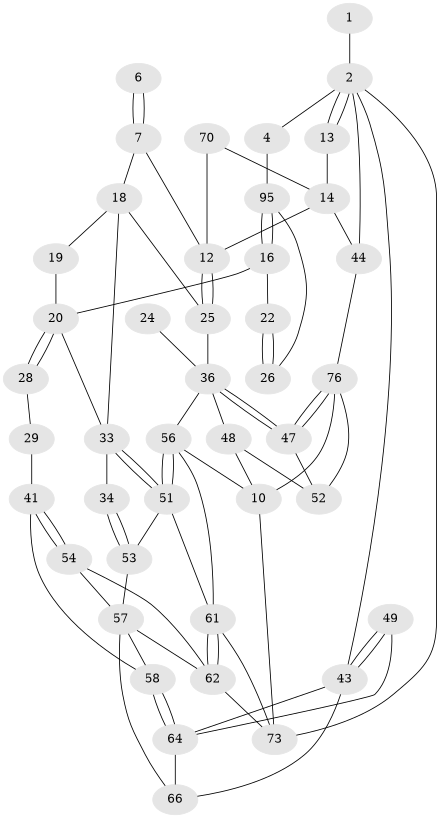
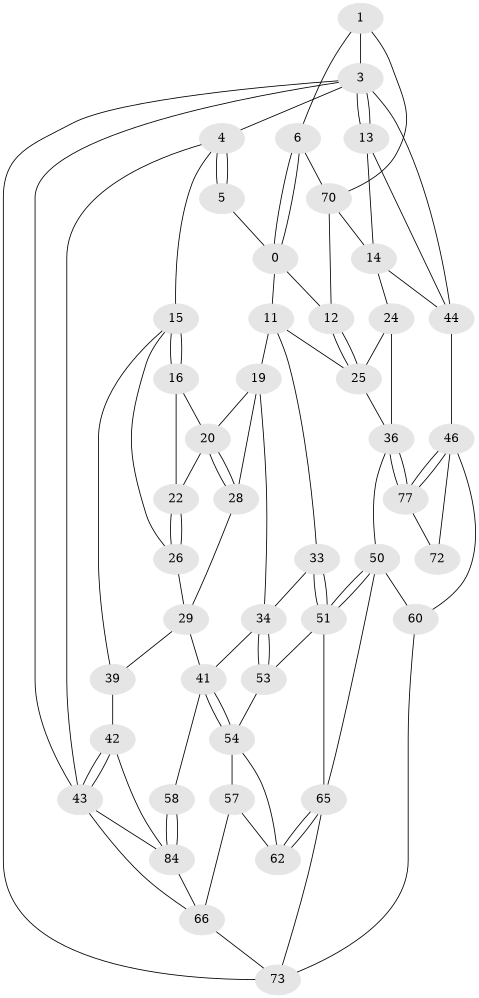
none -> (324, 76)
(350, 78) -> (361, 78)
none -> (407, 121)
(139, 139) -> (275, 259)
none -> (313, 169)
(119, 199) -> (271, 319)
none -> (222, 199)
(267, 199) -> (176, 319)
(267, 229) -> (383, 289)
none -> (409, 229)
none -> (375, 349)
(81, 379) -> (192, 469)
(335, 379) -> (452, 439)
none -> (67, 428)
(169, 439) -> (377, 559)
(229, 439) -> none
none -> (248, 439)
(289, 439) -> (406, 499)
(259, 499) -> (416, 619)
none -> (267, 499)
(319, 499) -> (437, 559)
none -> (181, 589)
(124, 594) -> (248, 710)
(213, 619) -> (324, 800)
(391, 619) -> (113, 740)
(137, 649) -> none
none -> (234, 649)
none -> (113, 679)
(244, 710) -> (240, 950)
(175, 740) -> (172, 860)
